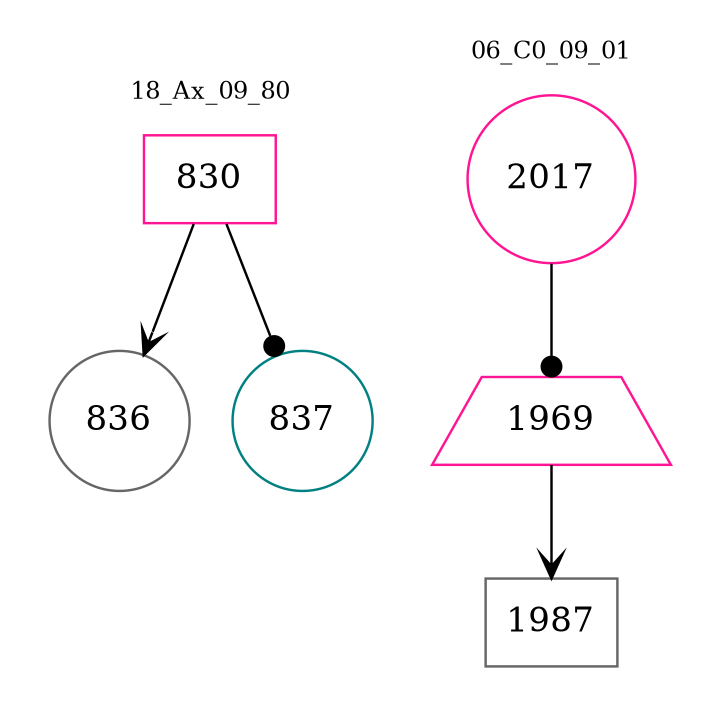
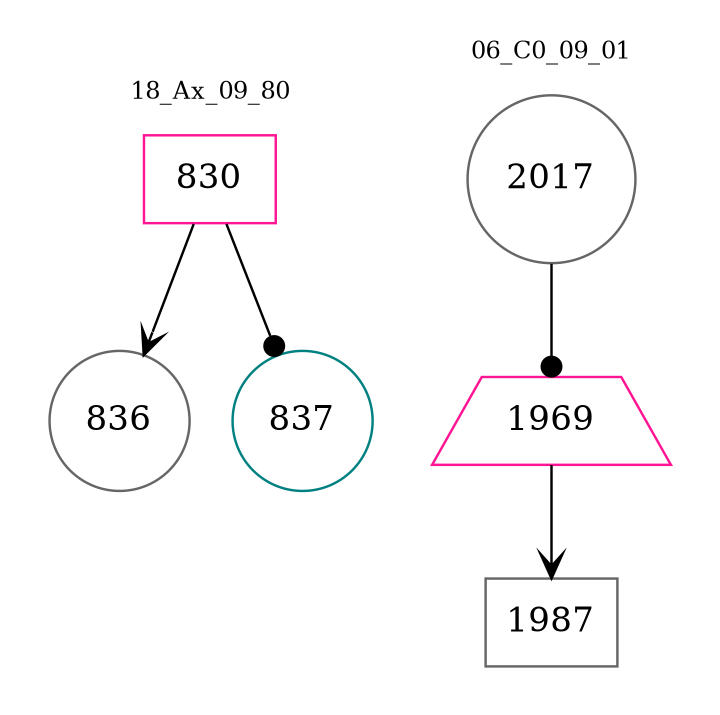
(552, 179) -> (552, 179)
